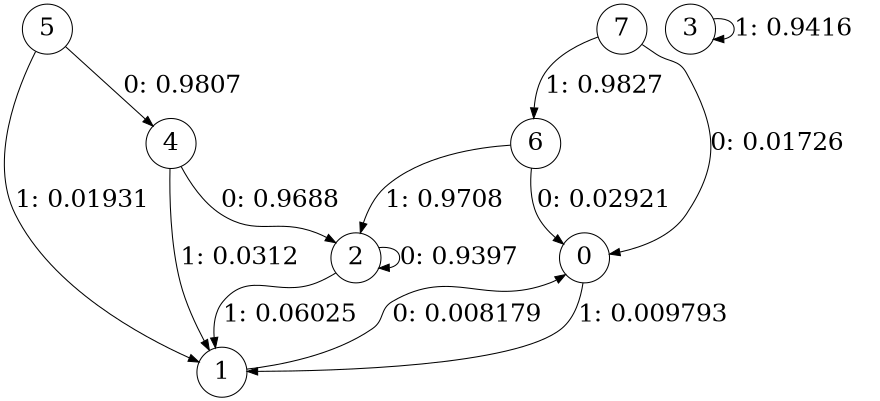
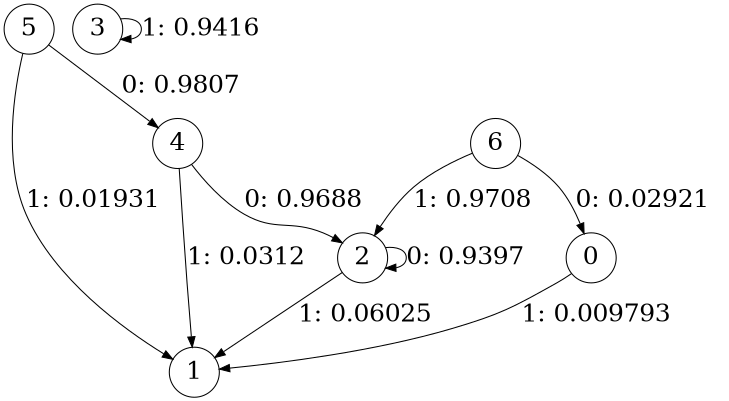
(622, 29) -> none
(393, 301) -> none
